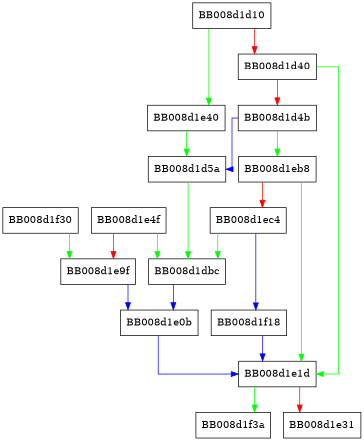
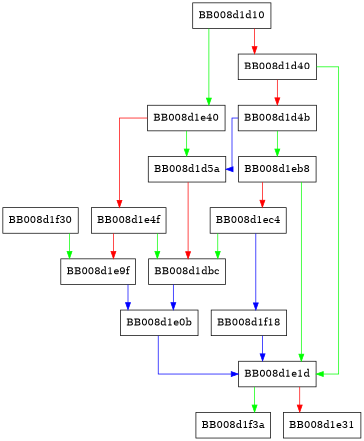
none -> (119, 145)
(188, 217) -> (188, 217)
